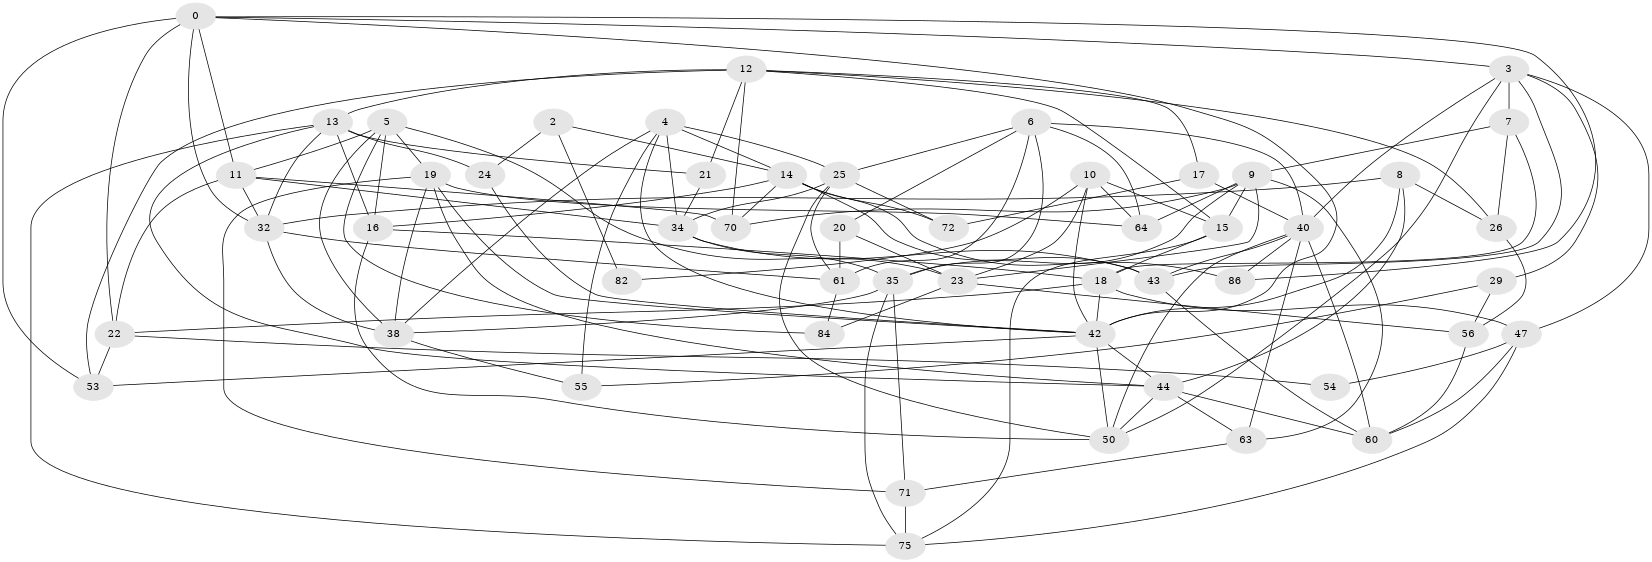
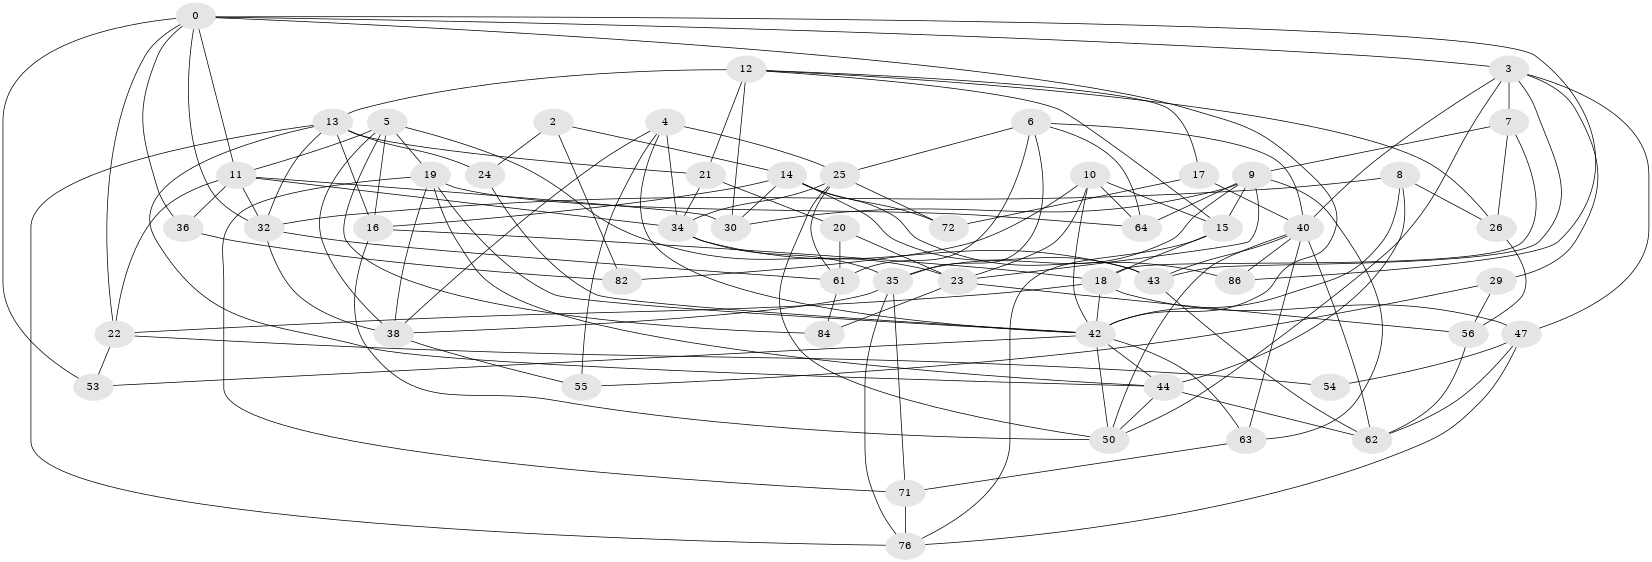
(325, 105) -> none
(726, 149) -> none
(936, 175) -> (778, 204)
none -> (183, 228)
(731, 228) -> (731, 228)
(1205, 414) -> (1182, 369)
(1372, 440) -> (1372, 440)
(905, 546) -> (905, 546)
